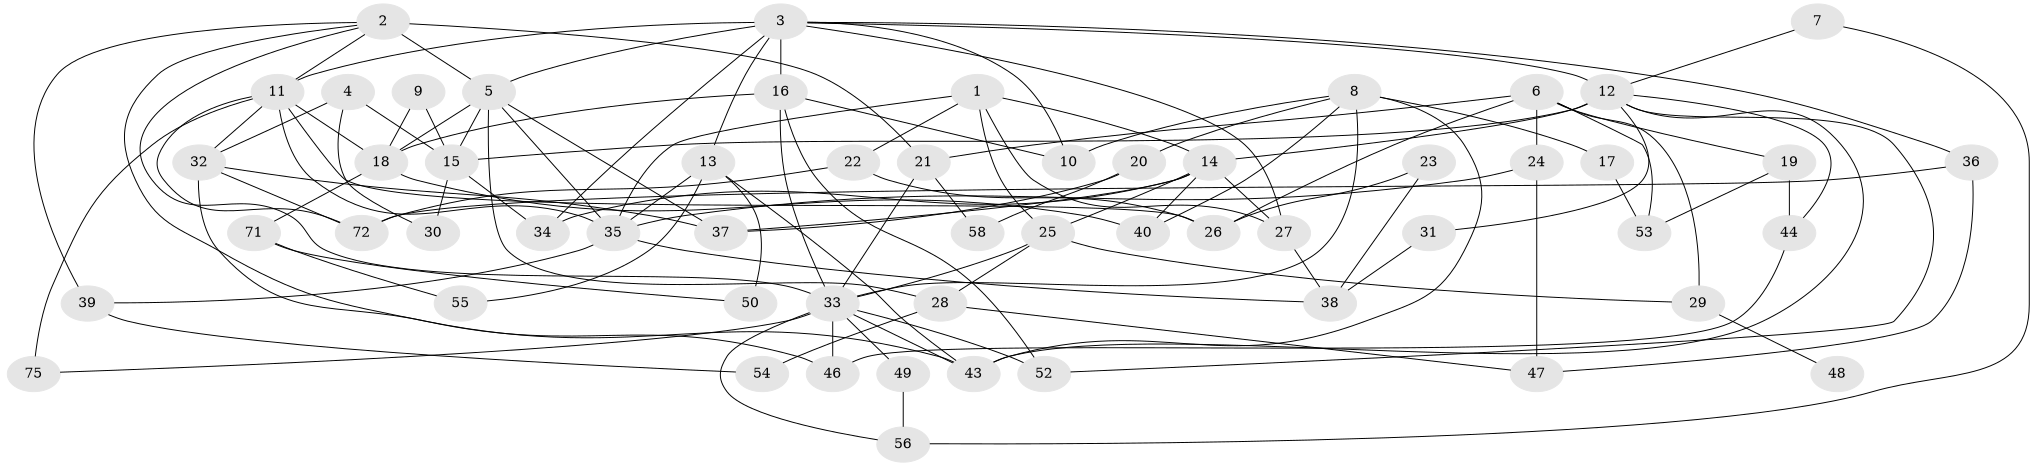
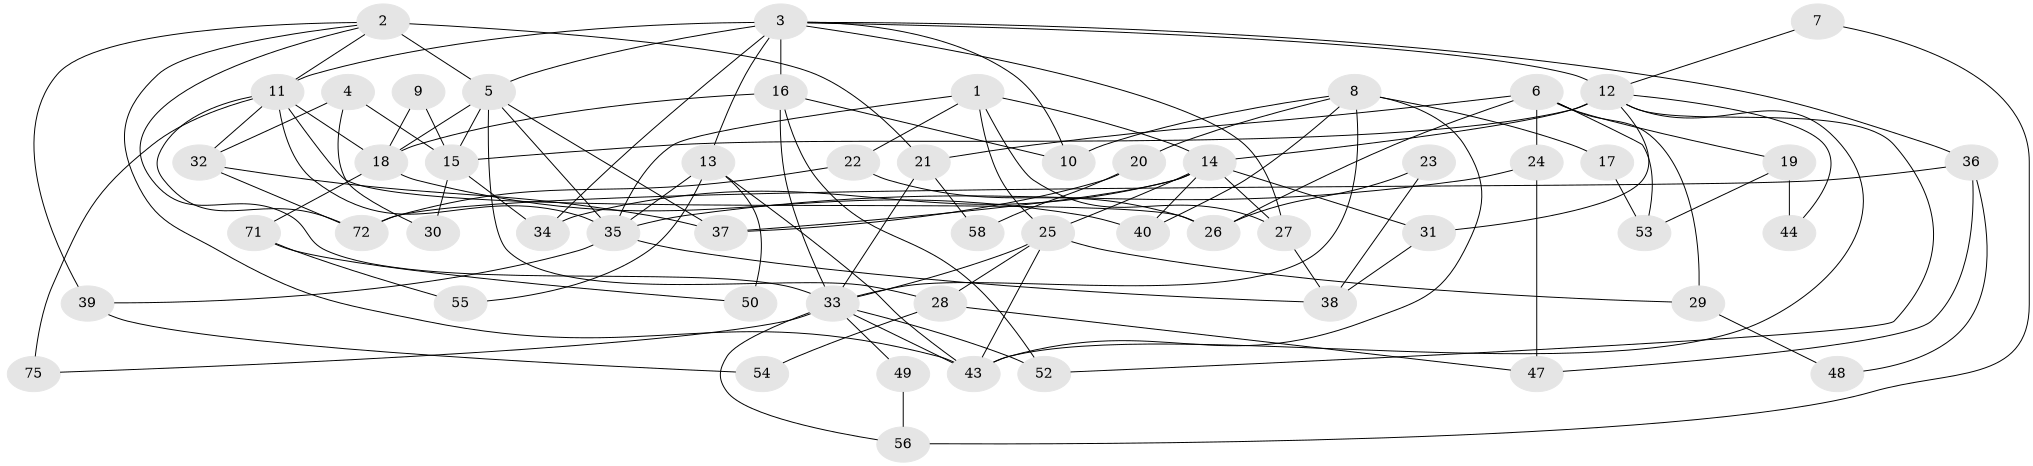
none -> (1332, 202)
none -> (1011, 304)
none -> (1975, 310)
(833, 374) -> none
